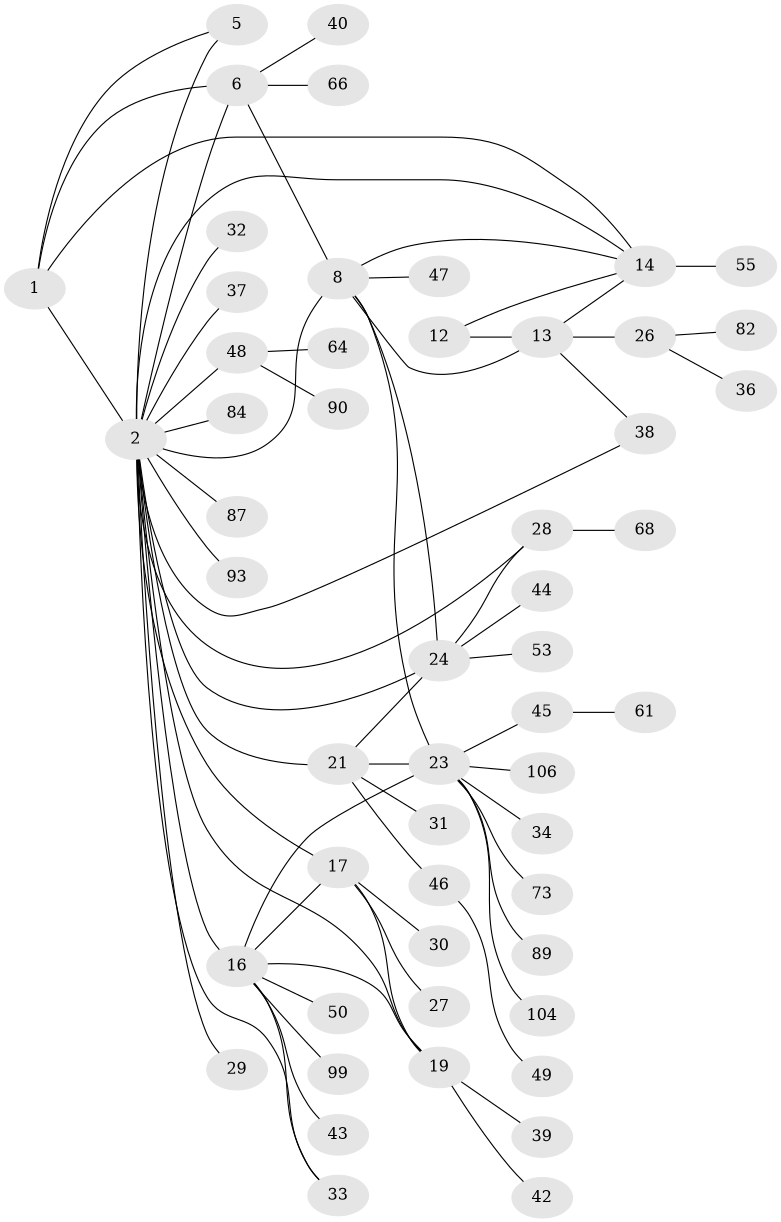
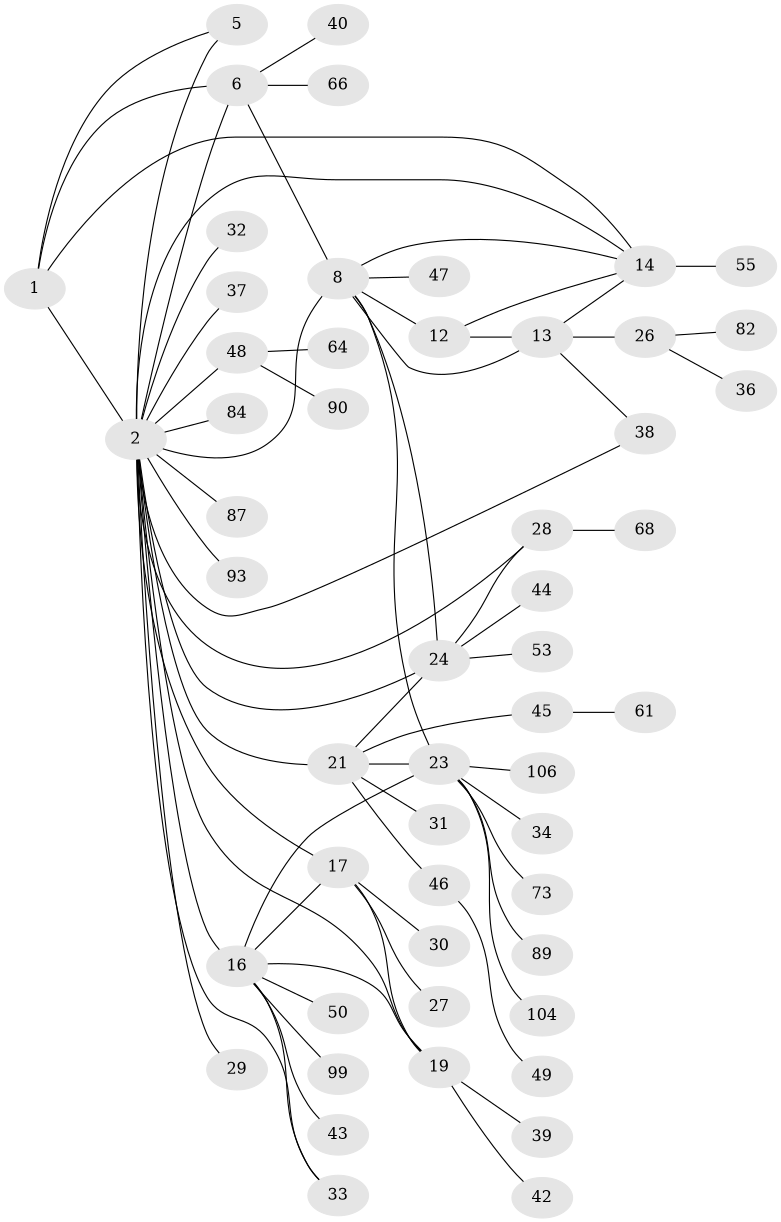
none -> (389, 308)
(491, 738) -> (436, 727)
